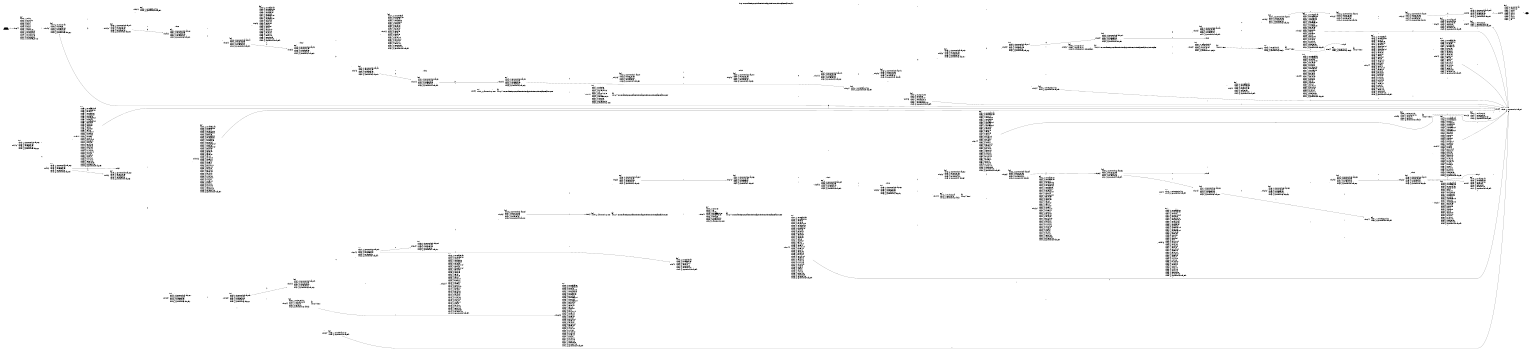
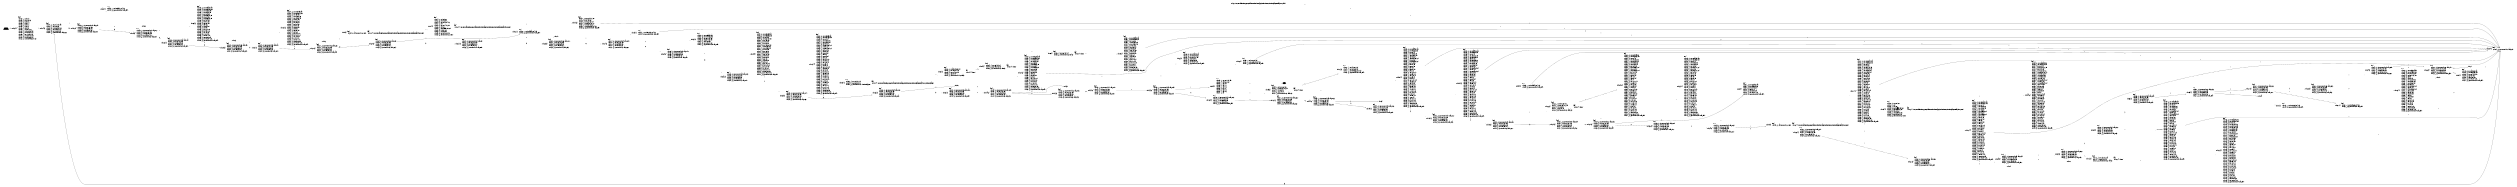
(1320, 51) -> (1039, 93)
none -> (1220, 100)
